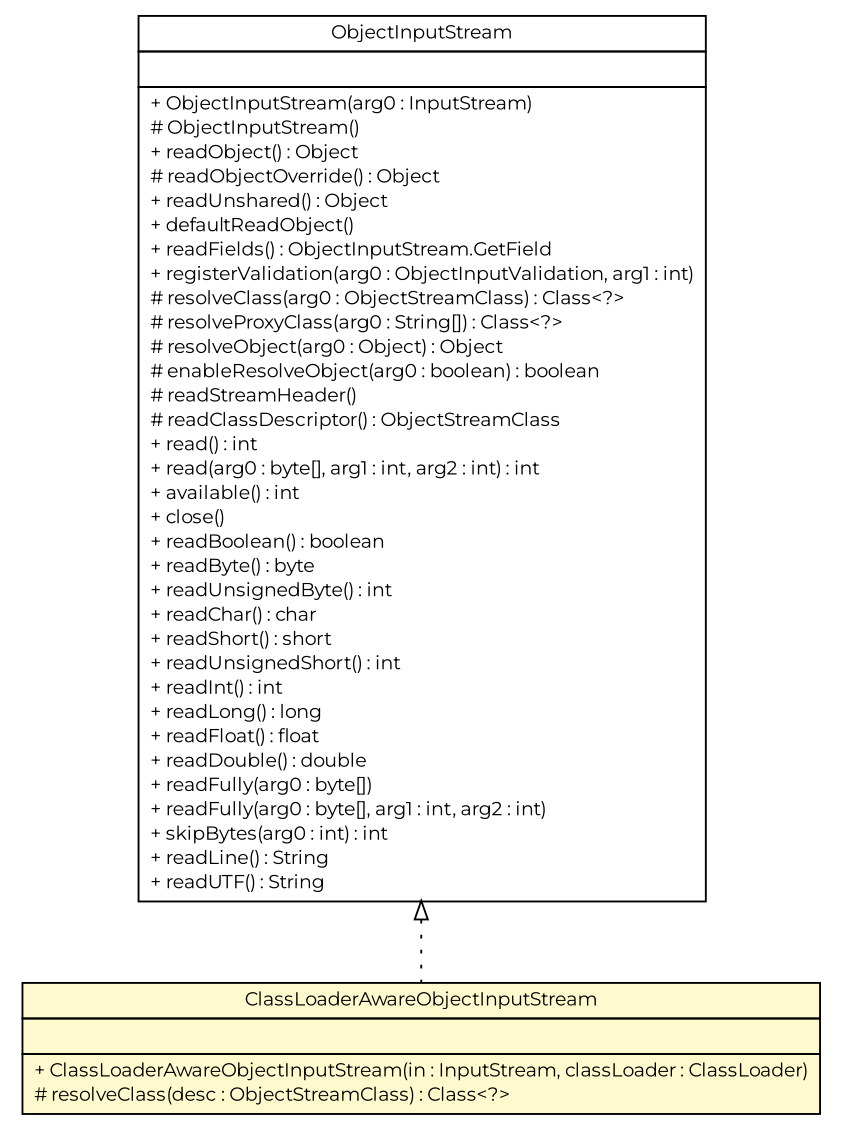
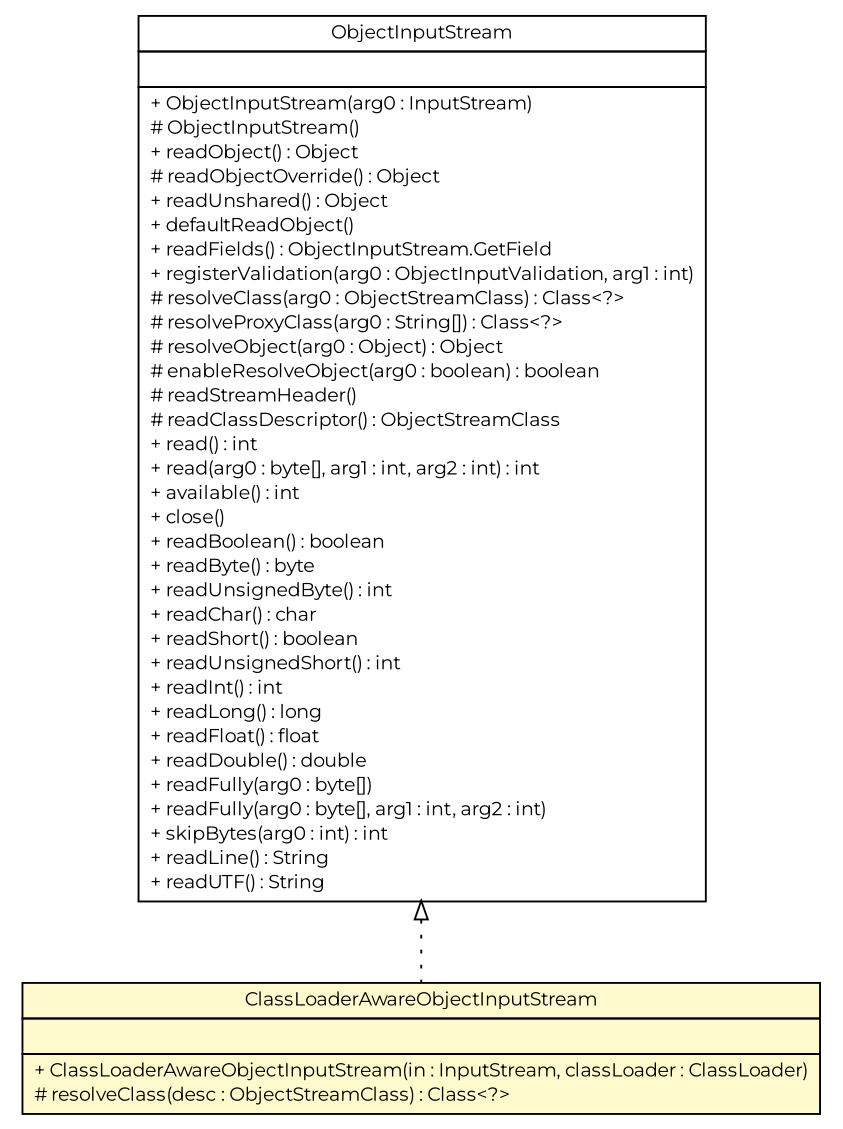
(242, 639) -> (255, 639)
